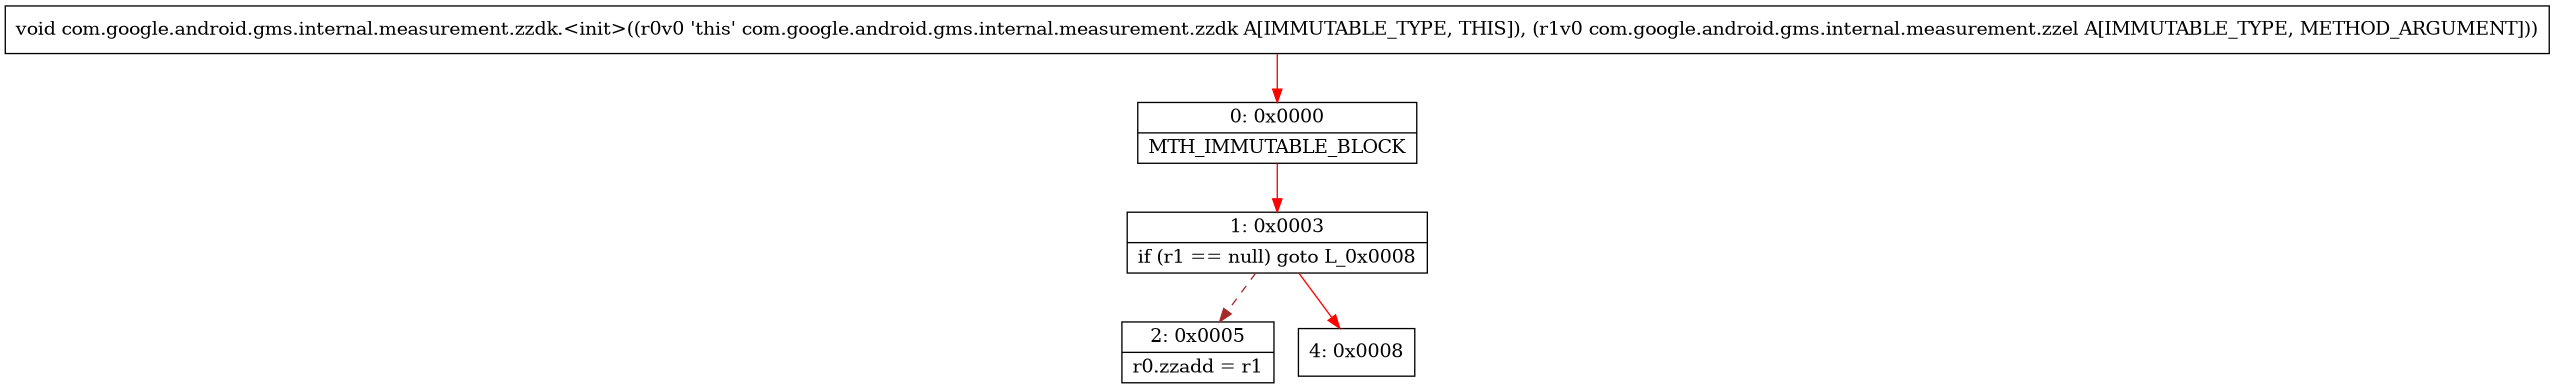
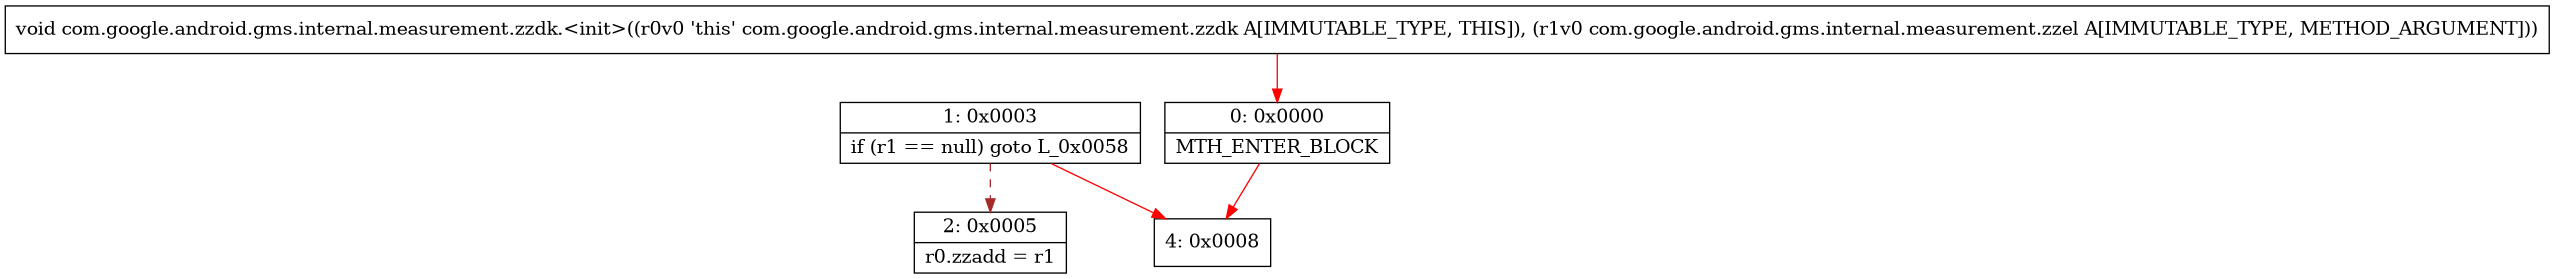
(1277, 147) -> (1277, 147)
(1277, 181) -> (1246, 185)
(1277, 257) -> (990, 147)
